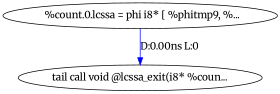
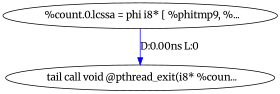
(140, 78) -> (140, 78)
